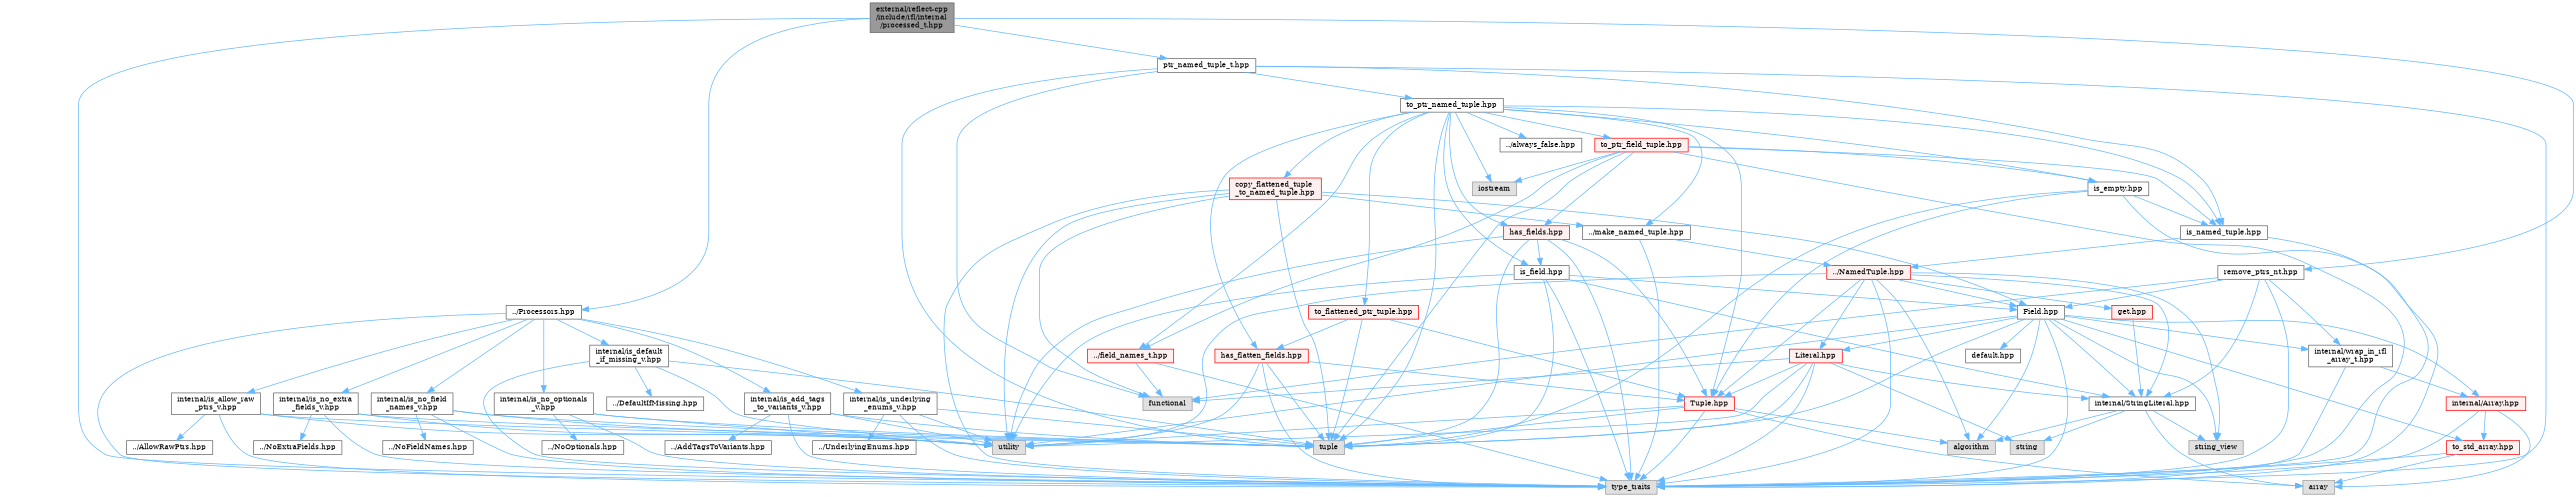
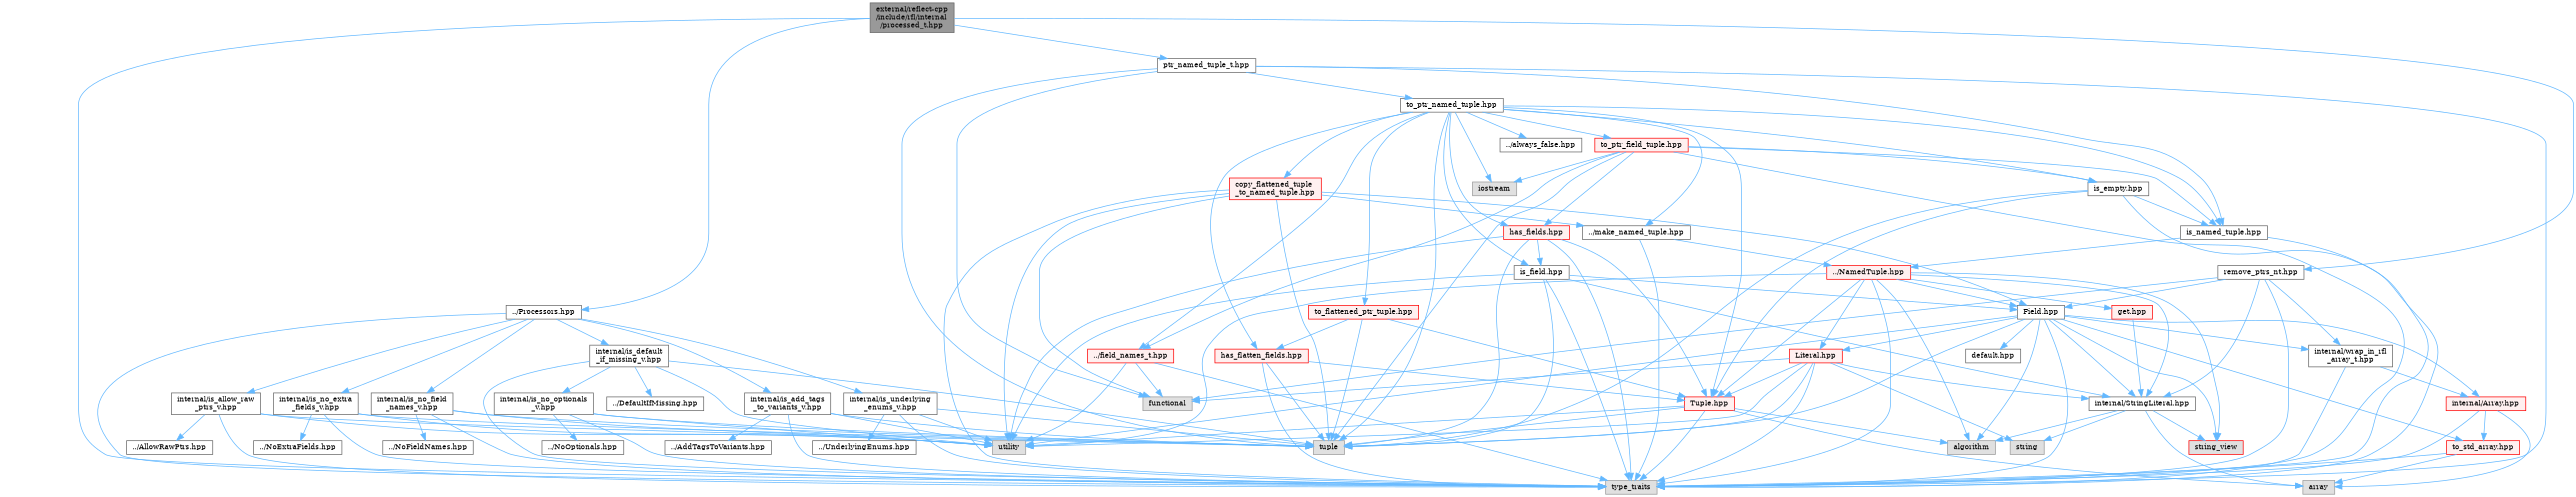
(544, 352) -> (590, 378)
(1161, 432) -> (1088, 406)
(2216, 448) -> (2216, 448)
